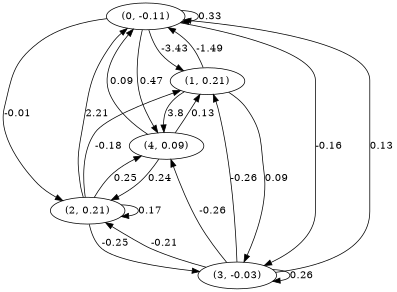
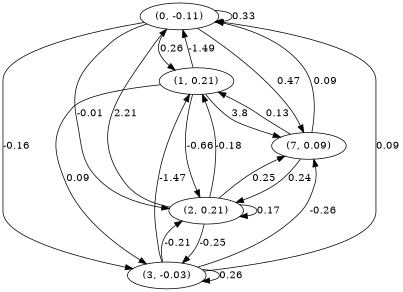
(175, 49) -> (172, 49)
none -> (185, 143)
(167, 146) -> (309, 146)
(382, 146) -> (388, 146)
(244, 178) -> (173, 178)
